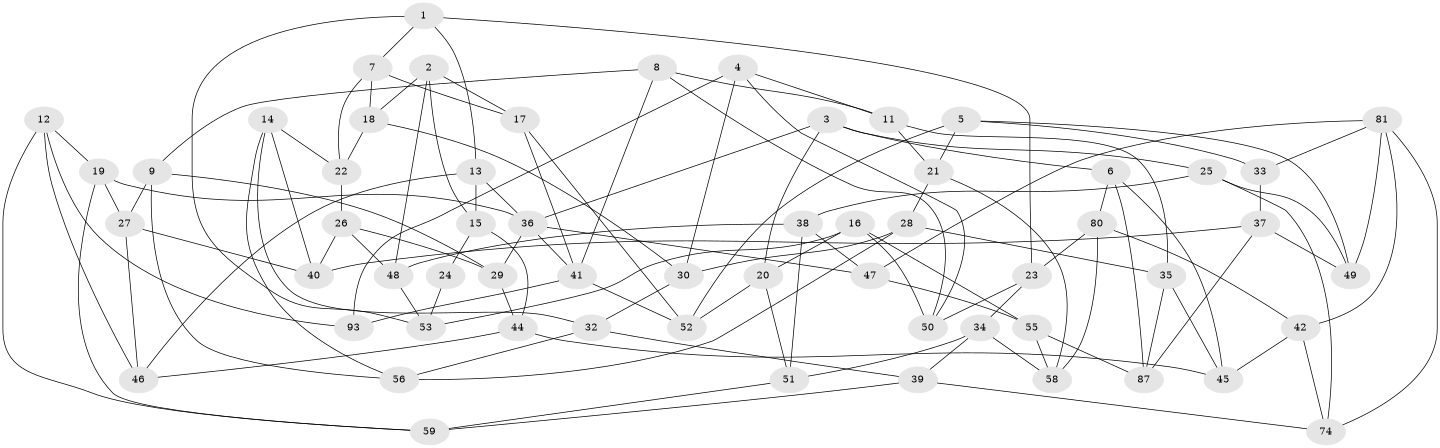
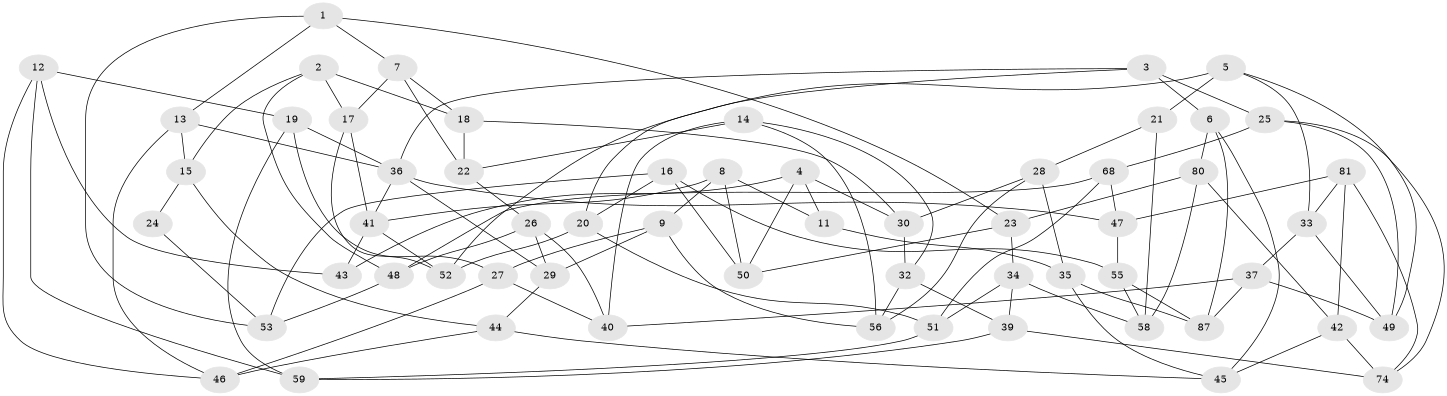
(914, 149) -> none
(1373, 199) -> (1348, 276)
(803, 224) -> (1109, 172)
(354, 328) -> (342, 276)
